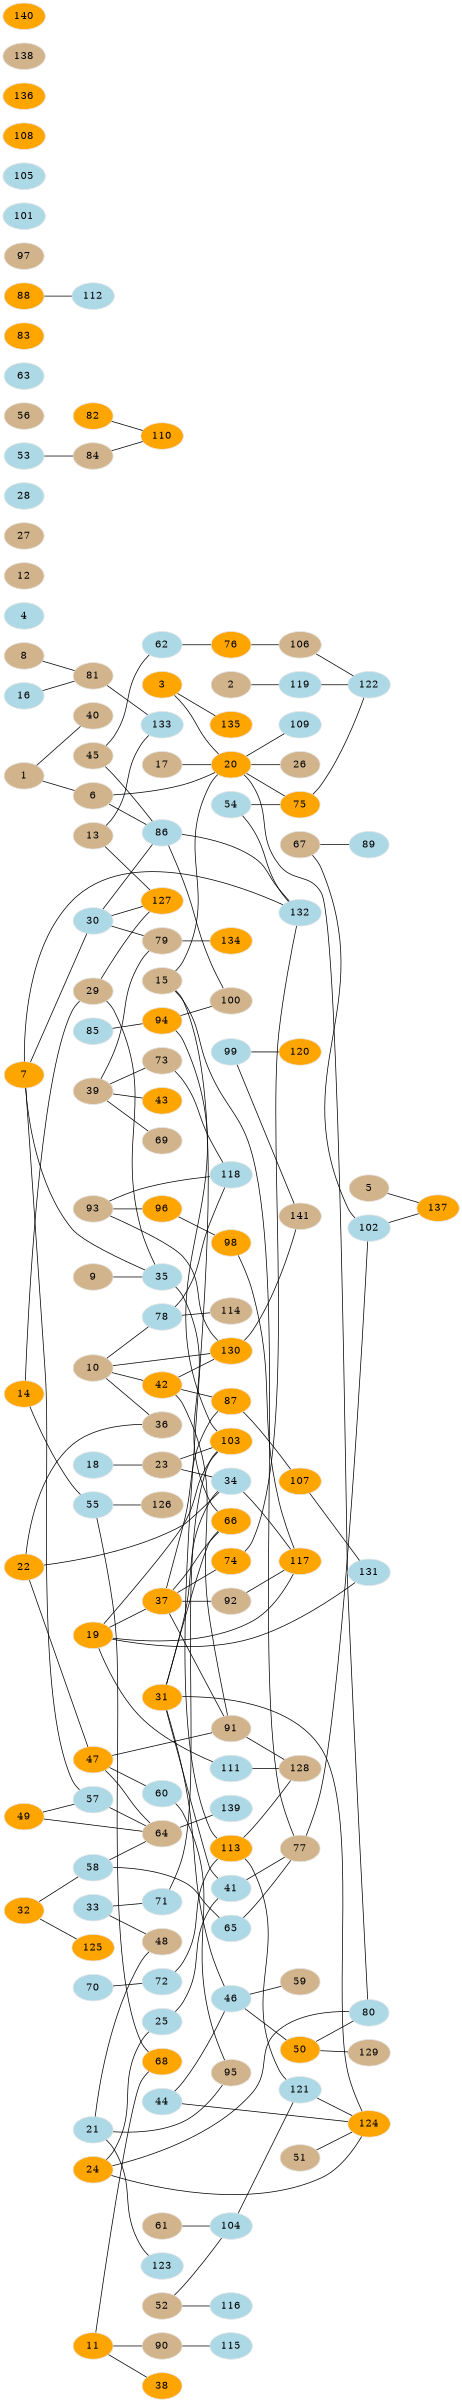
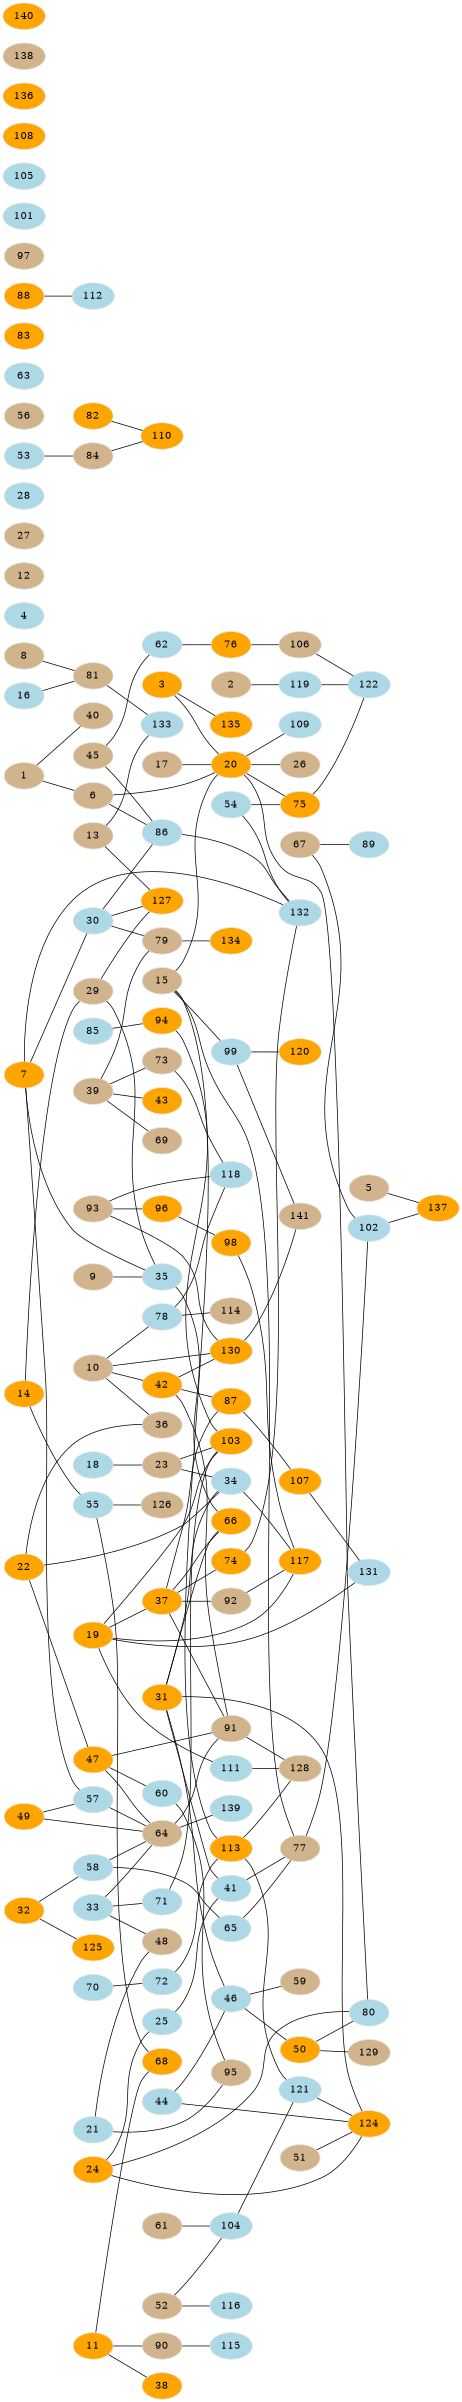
(231, 1001) -> none
none -> (198, 1016)
none -> (195, 1788)
none -> (128, 1873)
(162, 2266) -> none
